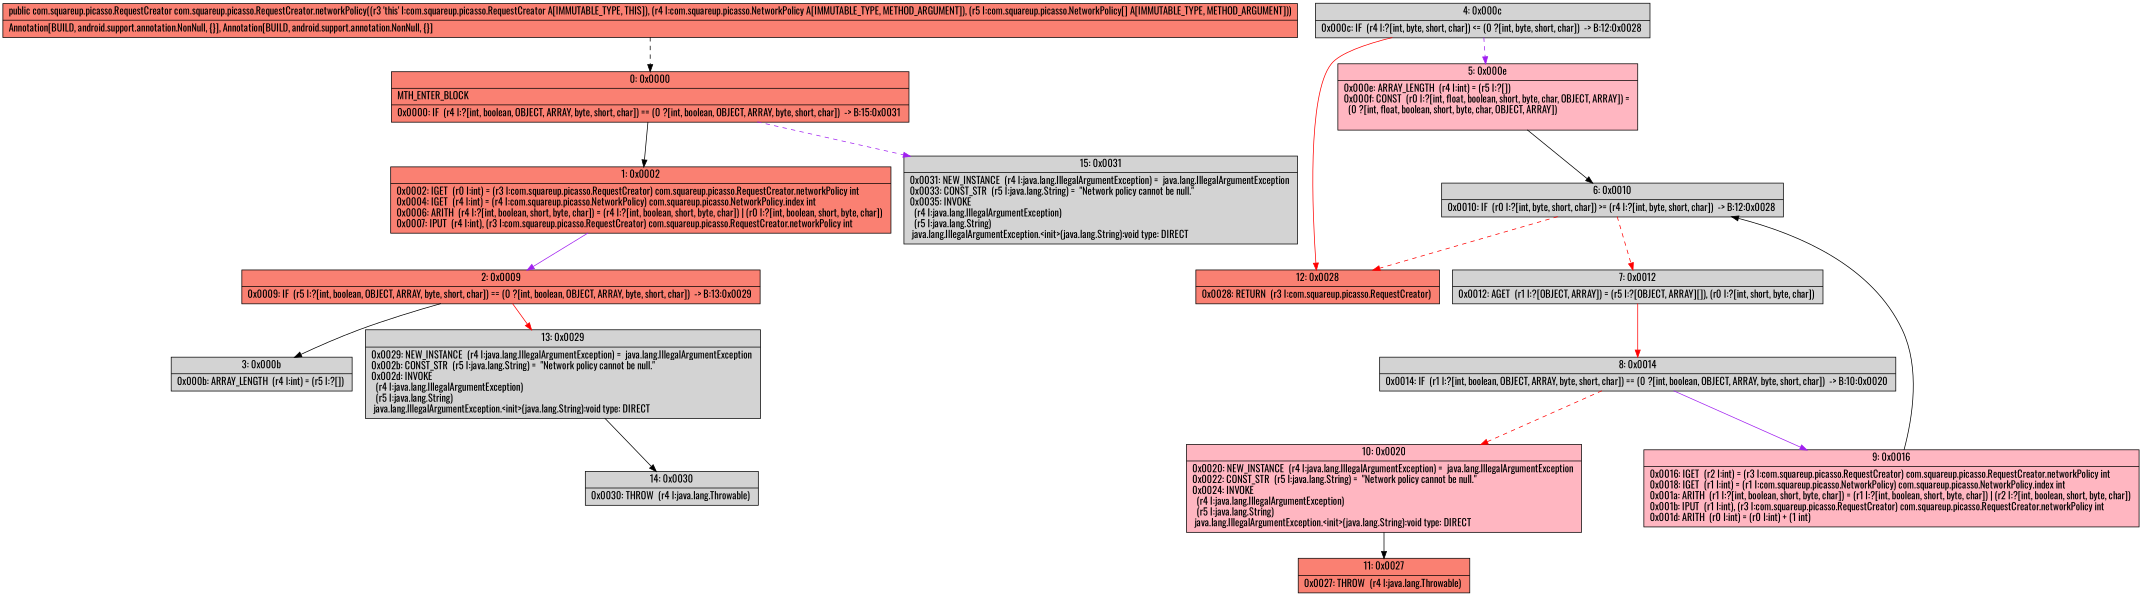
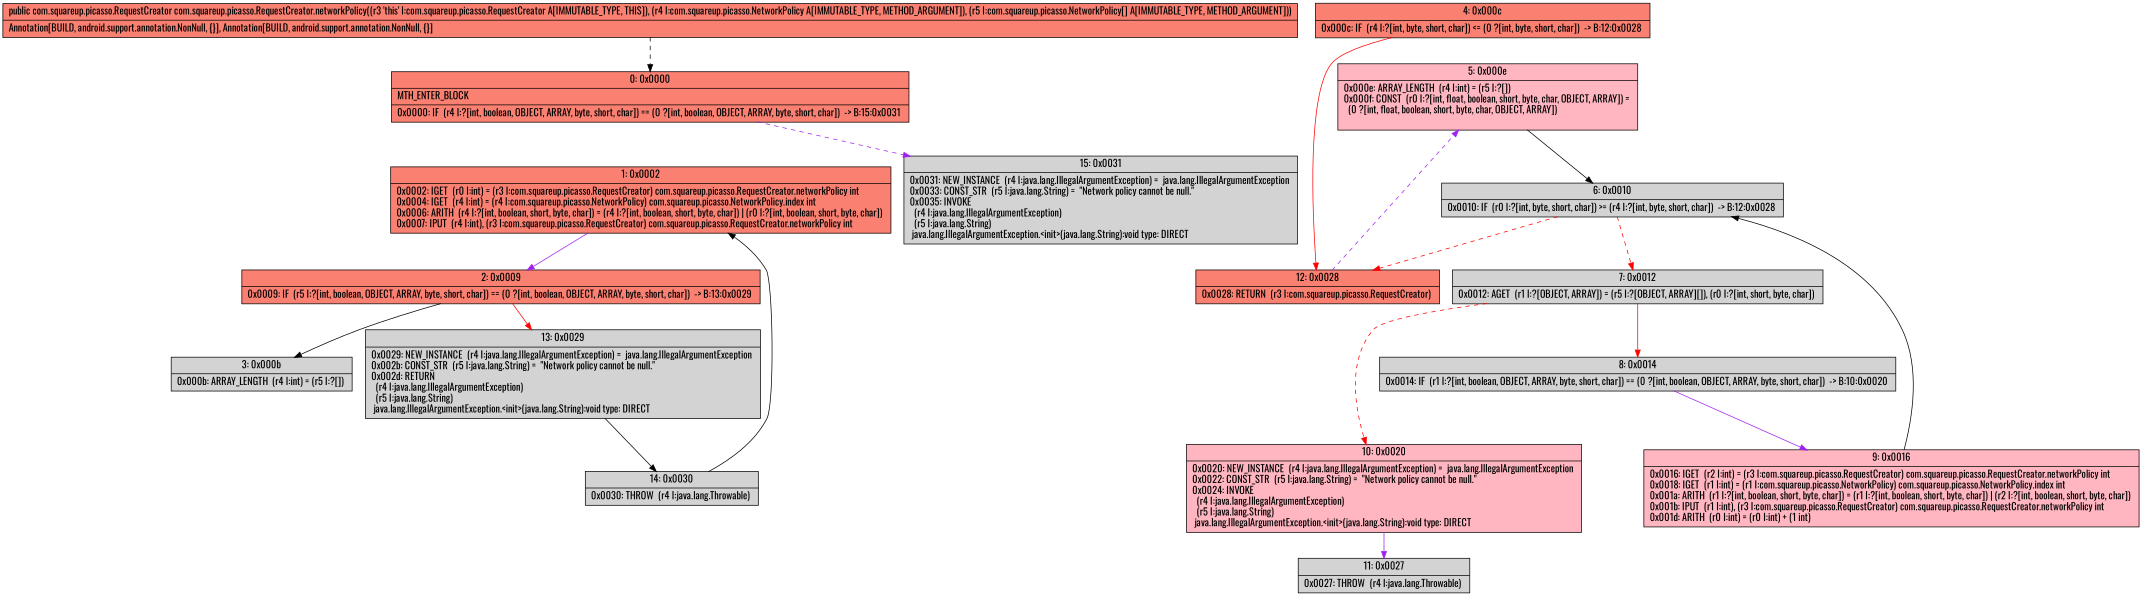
(1483, 21) -> (1483, 21)
(1485, 47) -> (1393, 203)
(646, 141) -> (772, 361)
(404, 377) -> (405, 377)
(1545, 416) -> (1375, 328)
(1384, 542) -> (1384, 542)
(1384, 576) -> (1384, 576)
